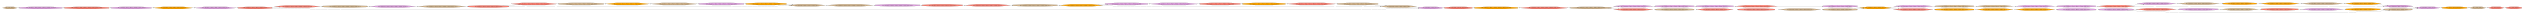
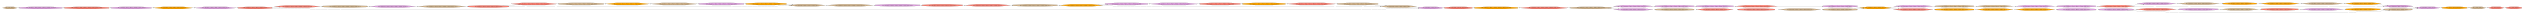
(1633, 10) -> (1633, 10)
